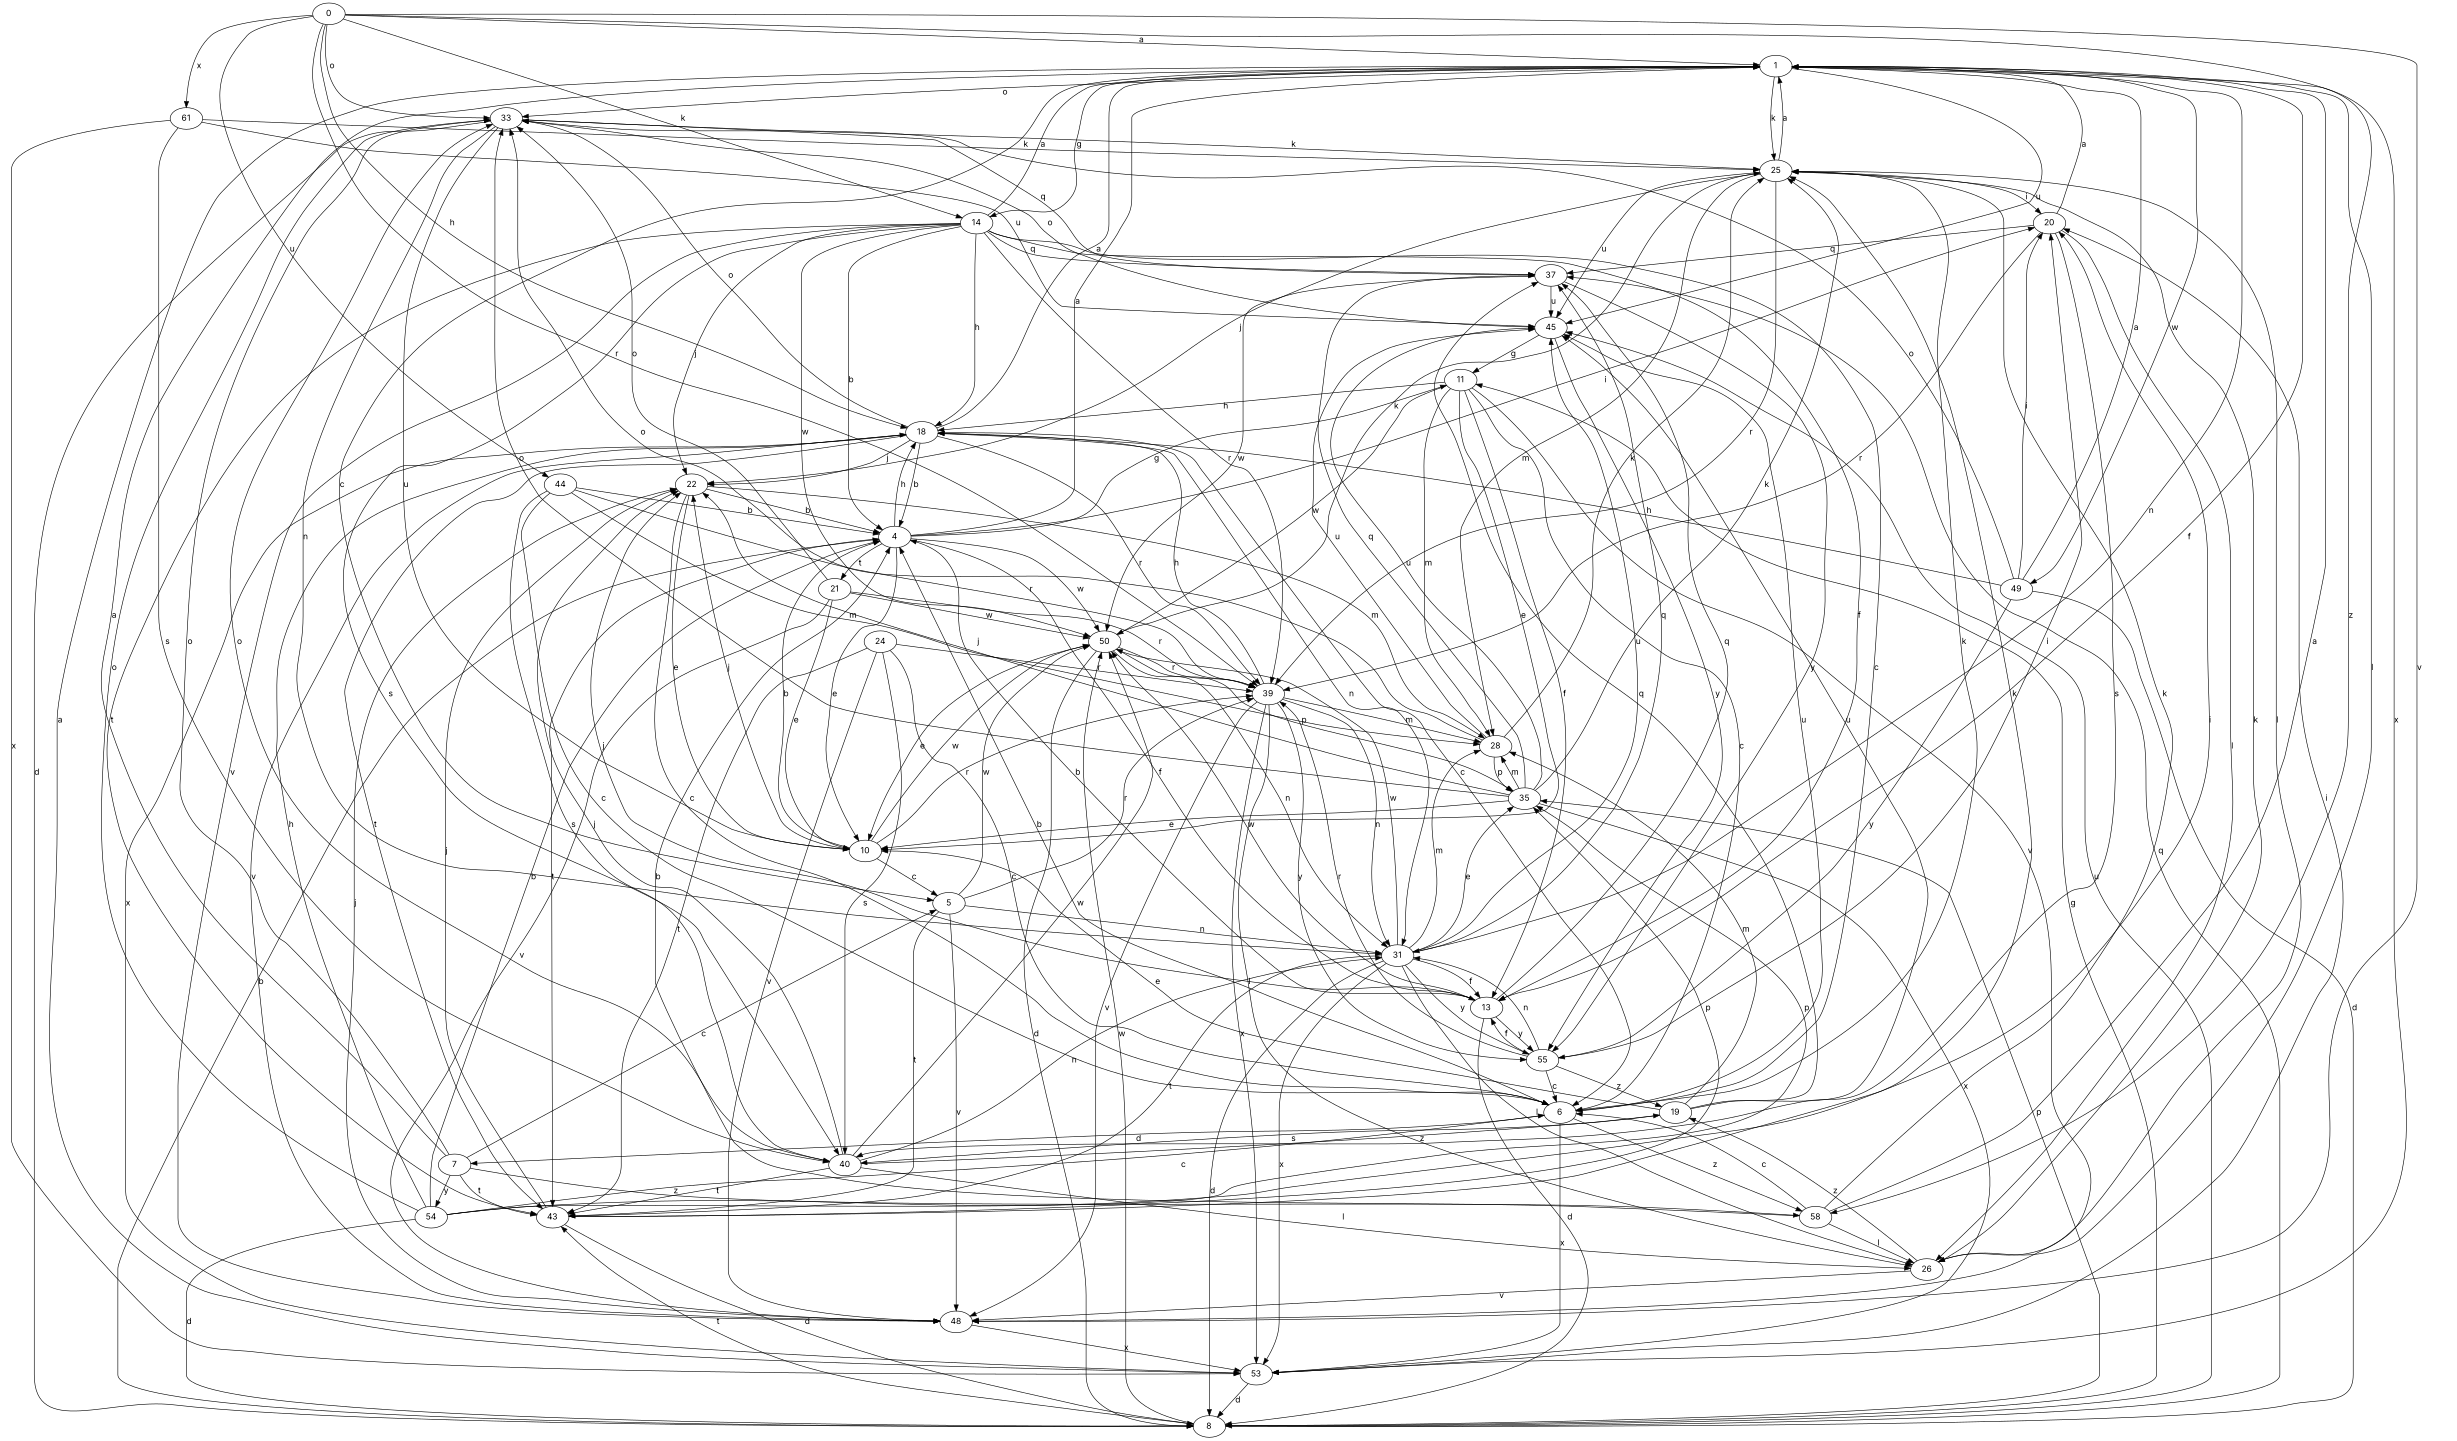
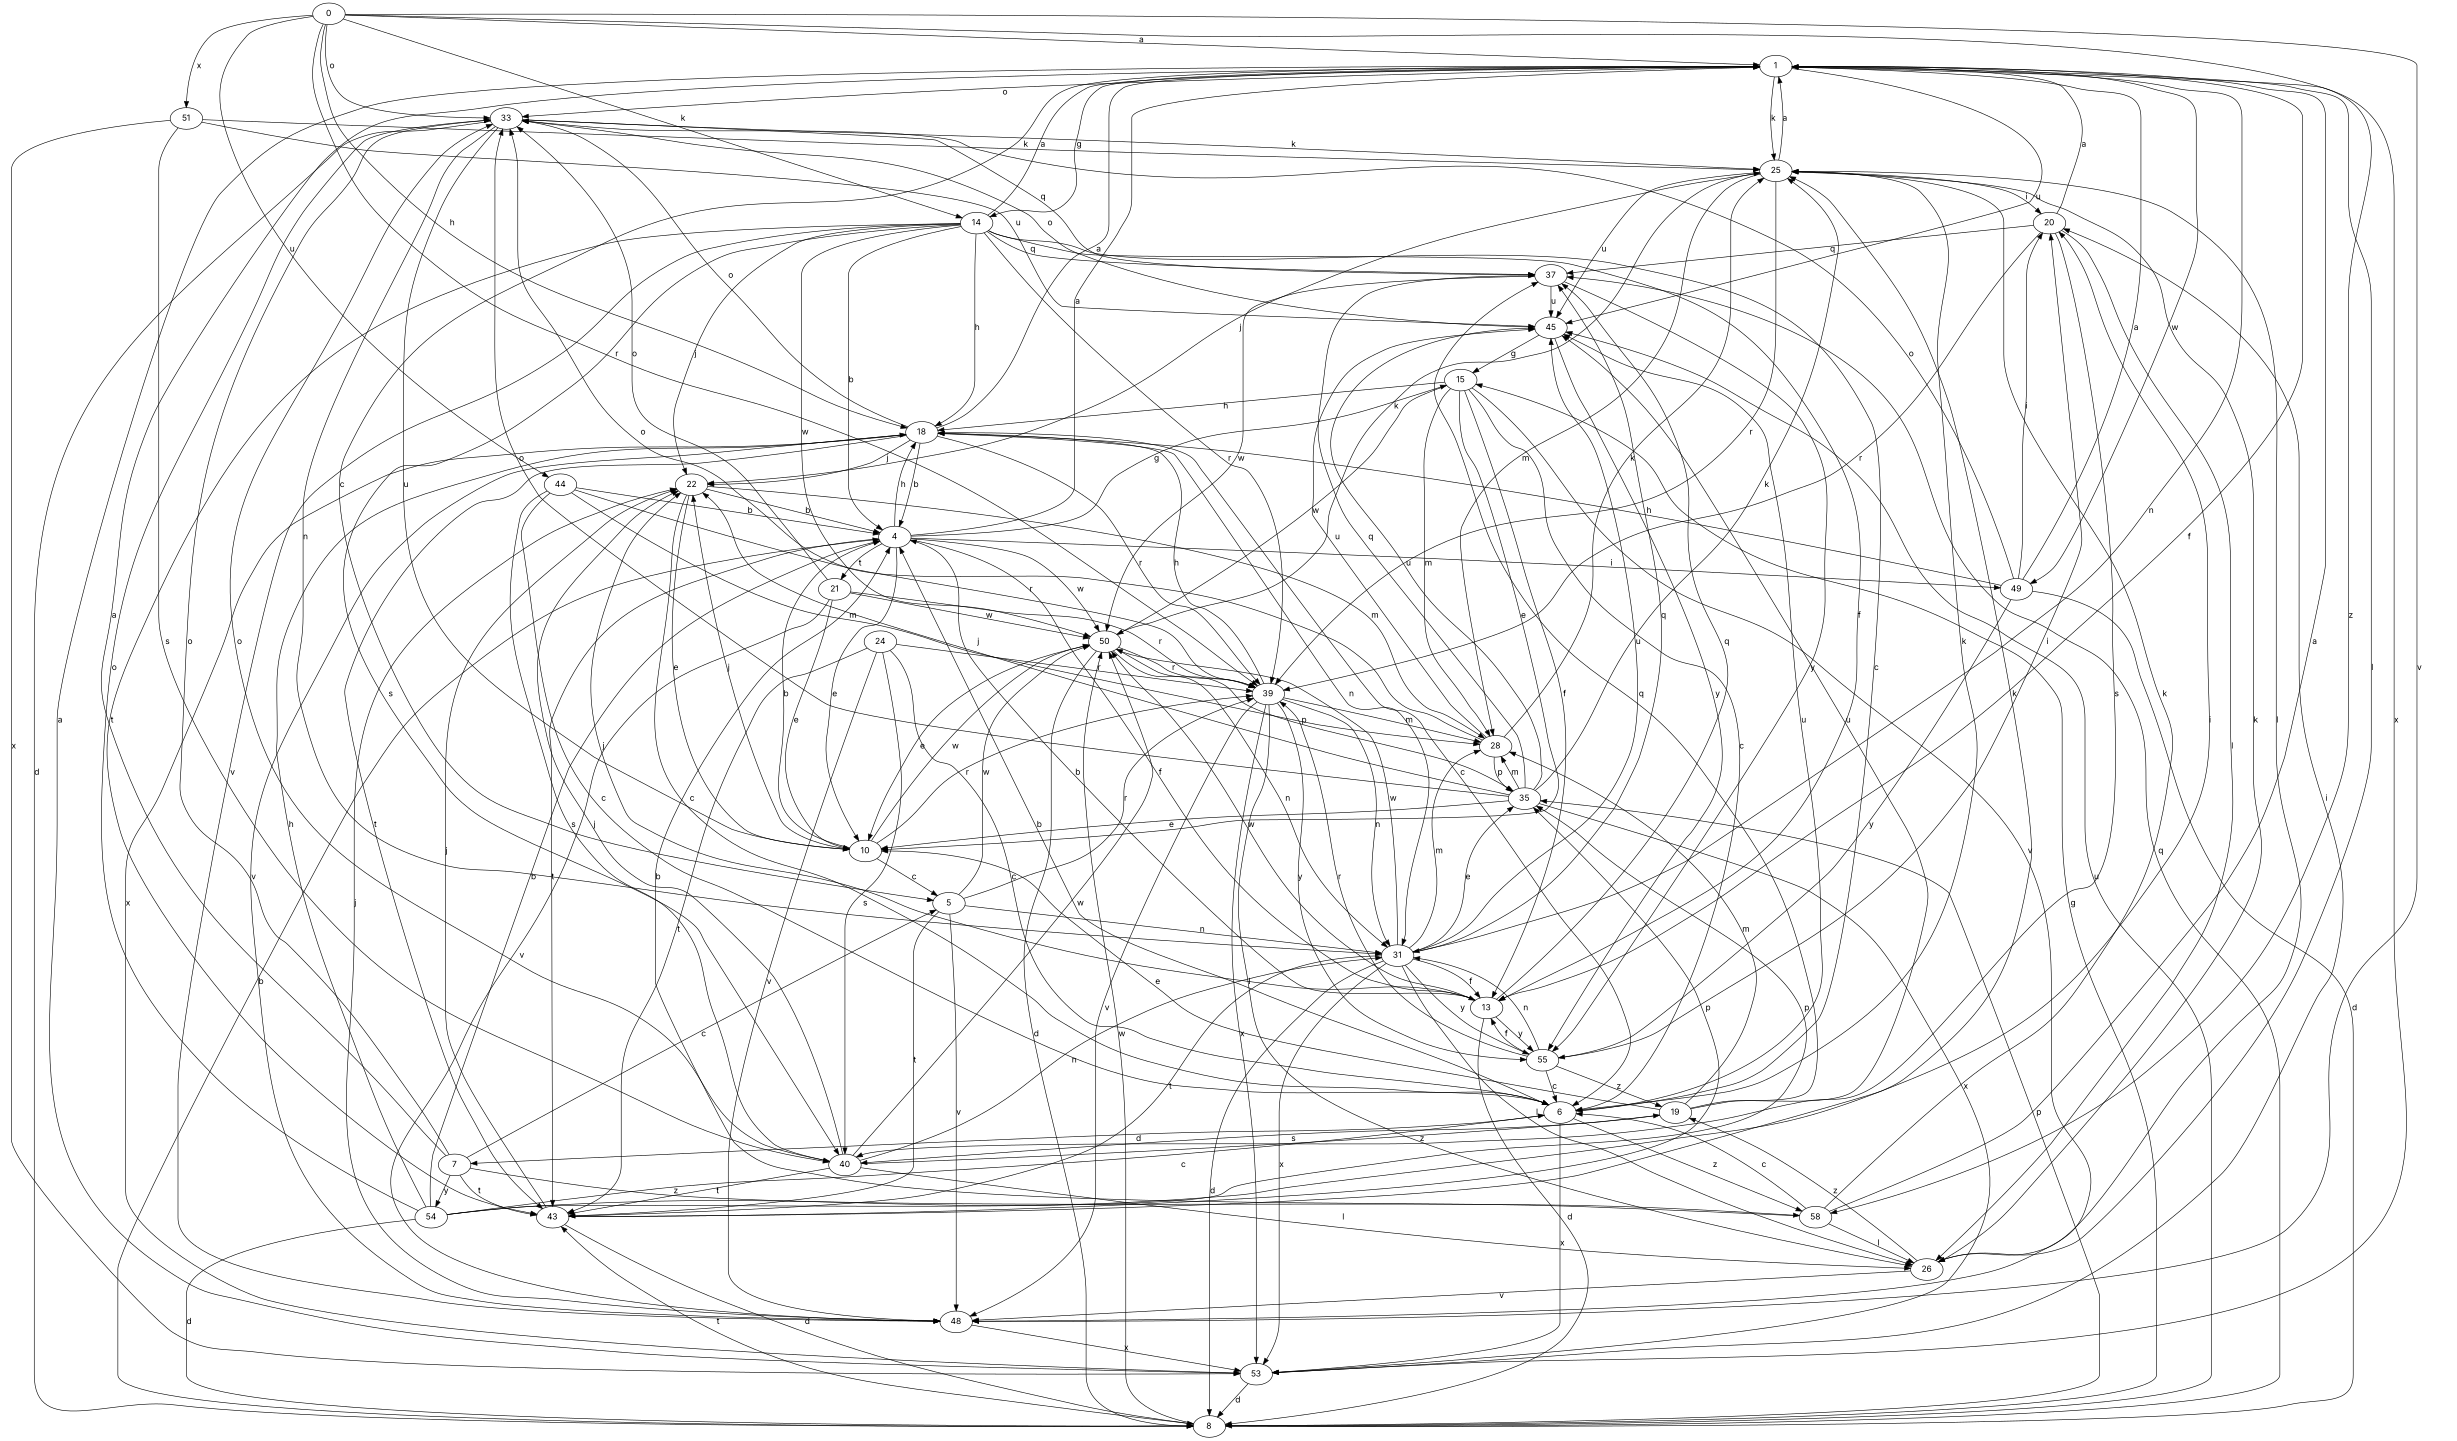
(186, 118) -> (186, 118)
(1461, 380) -> (1461, 380)
(1477, 412) -> (1453, 560)
